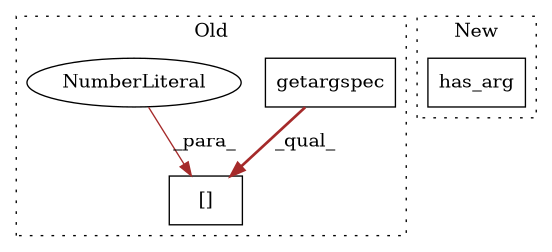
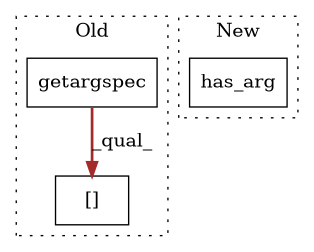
(134, 83) -> none
